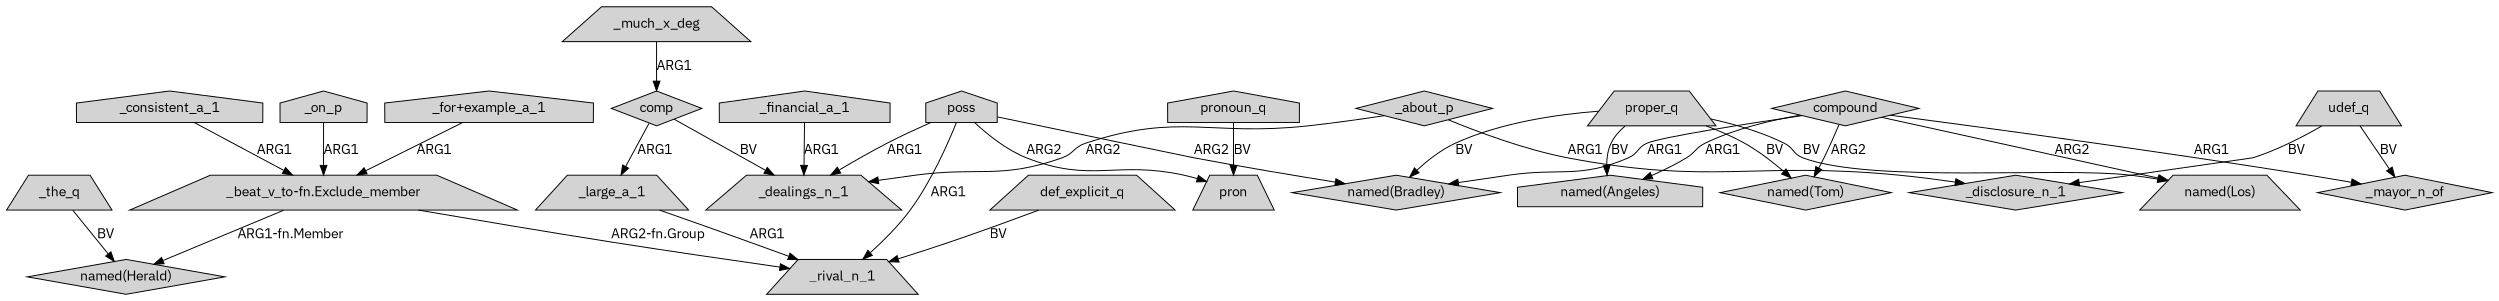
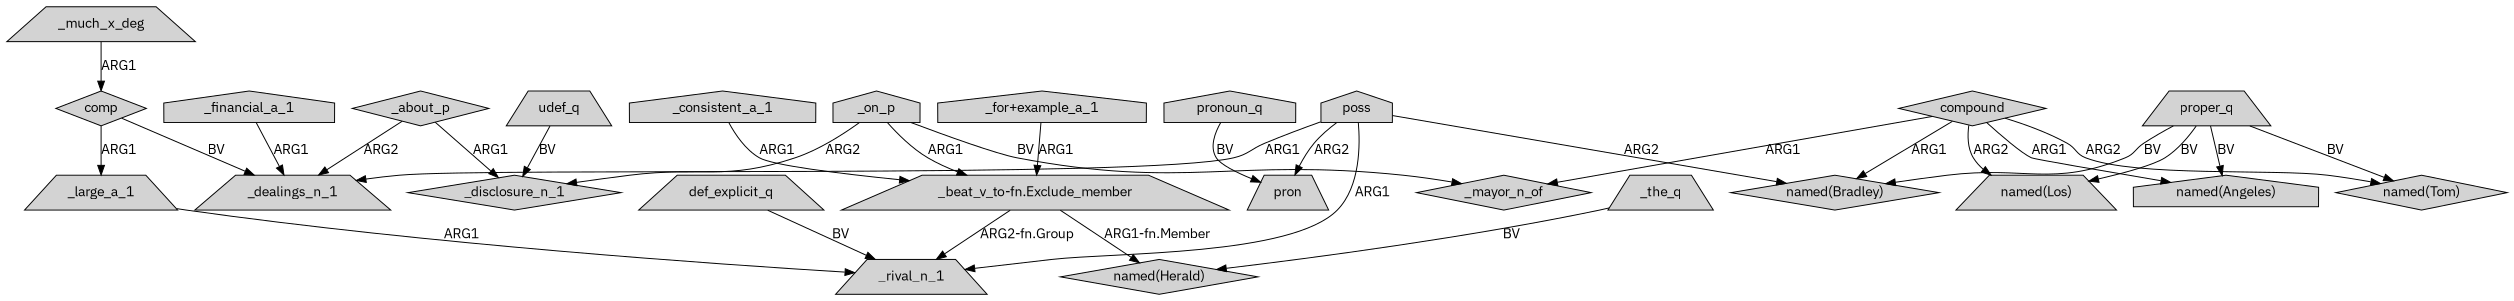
(2375, 147) -> (1178, 173)
none -> (795, 158)
